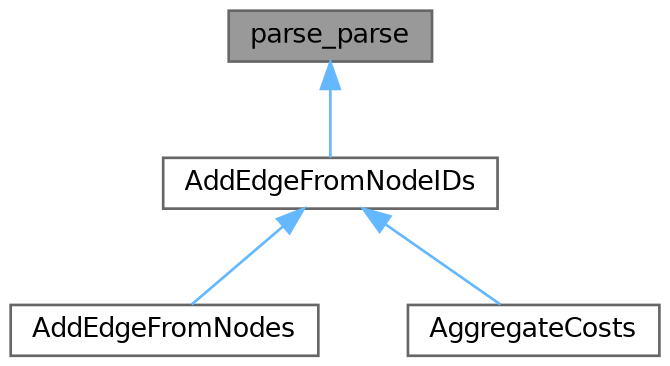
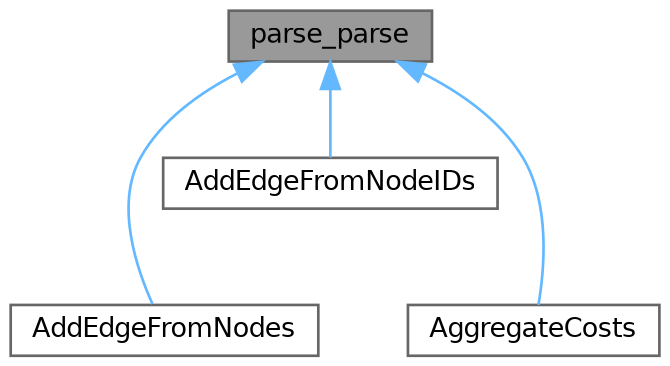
(443, 264) -> (527, 165)
(237, 266) -> (136, 168)
